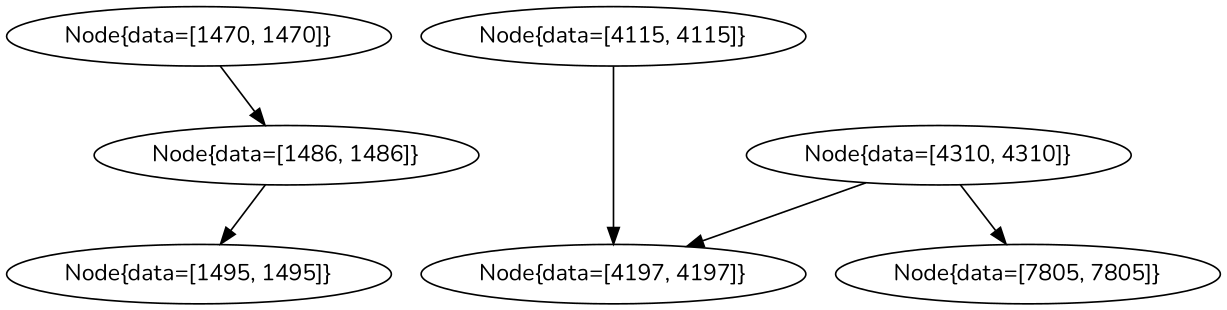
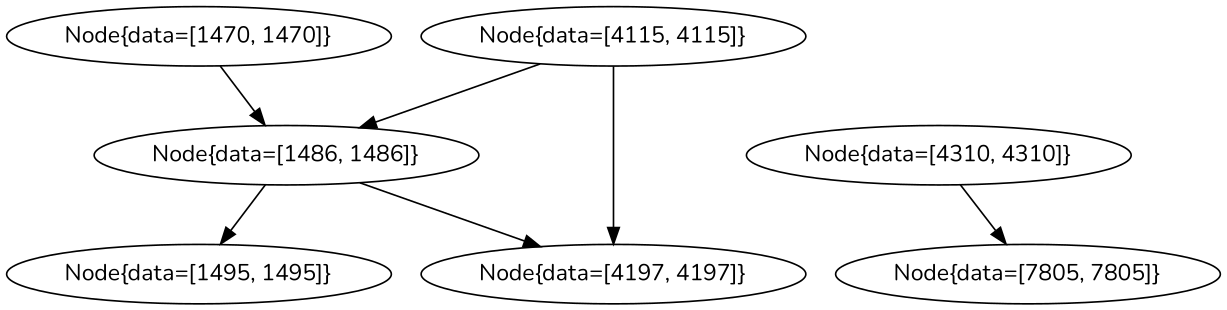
none -> (458, 93)
(784, 212) -> (442, 212)
